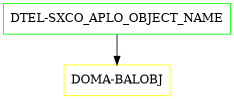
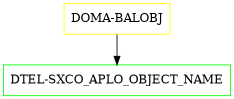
(117, 45) -> (117, 45)
